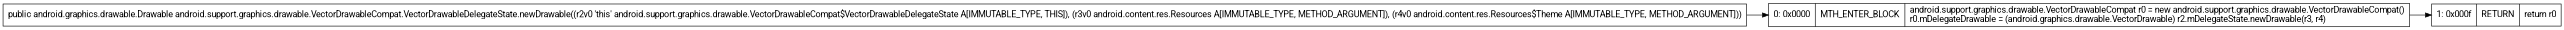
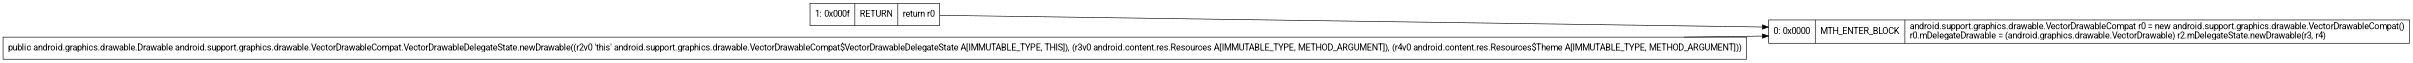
(2417, 15) -> (1351, 21)
